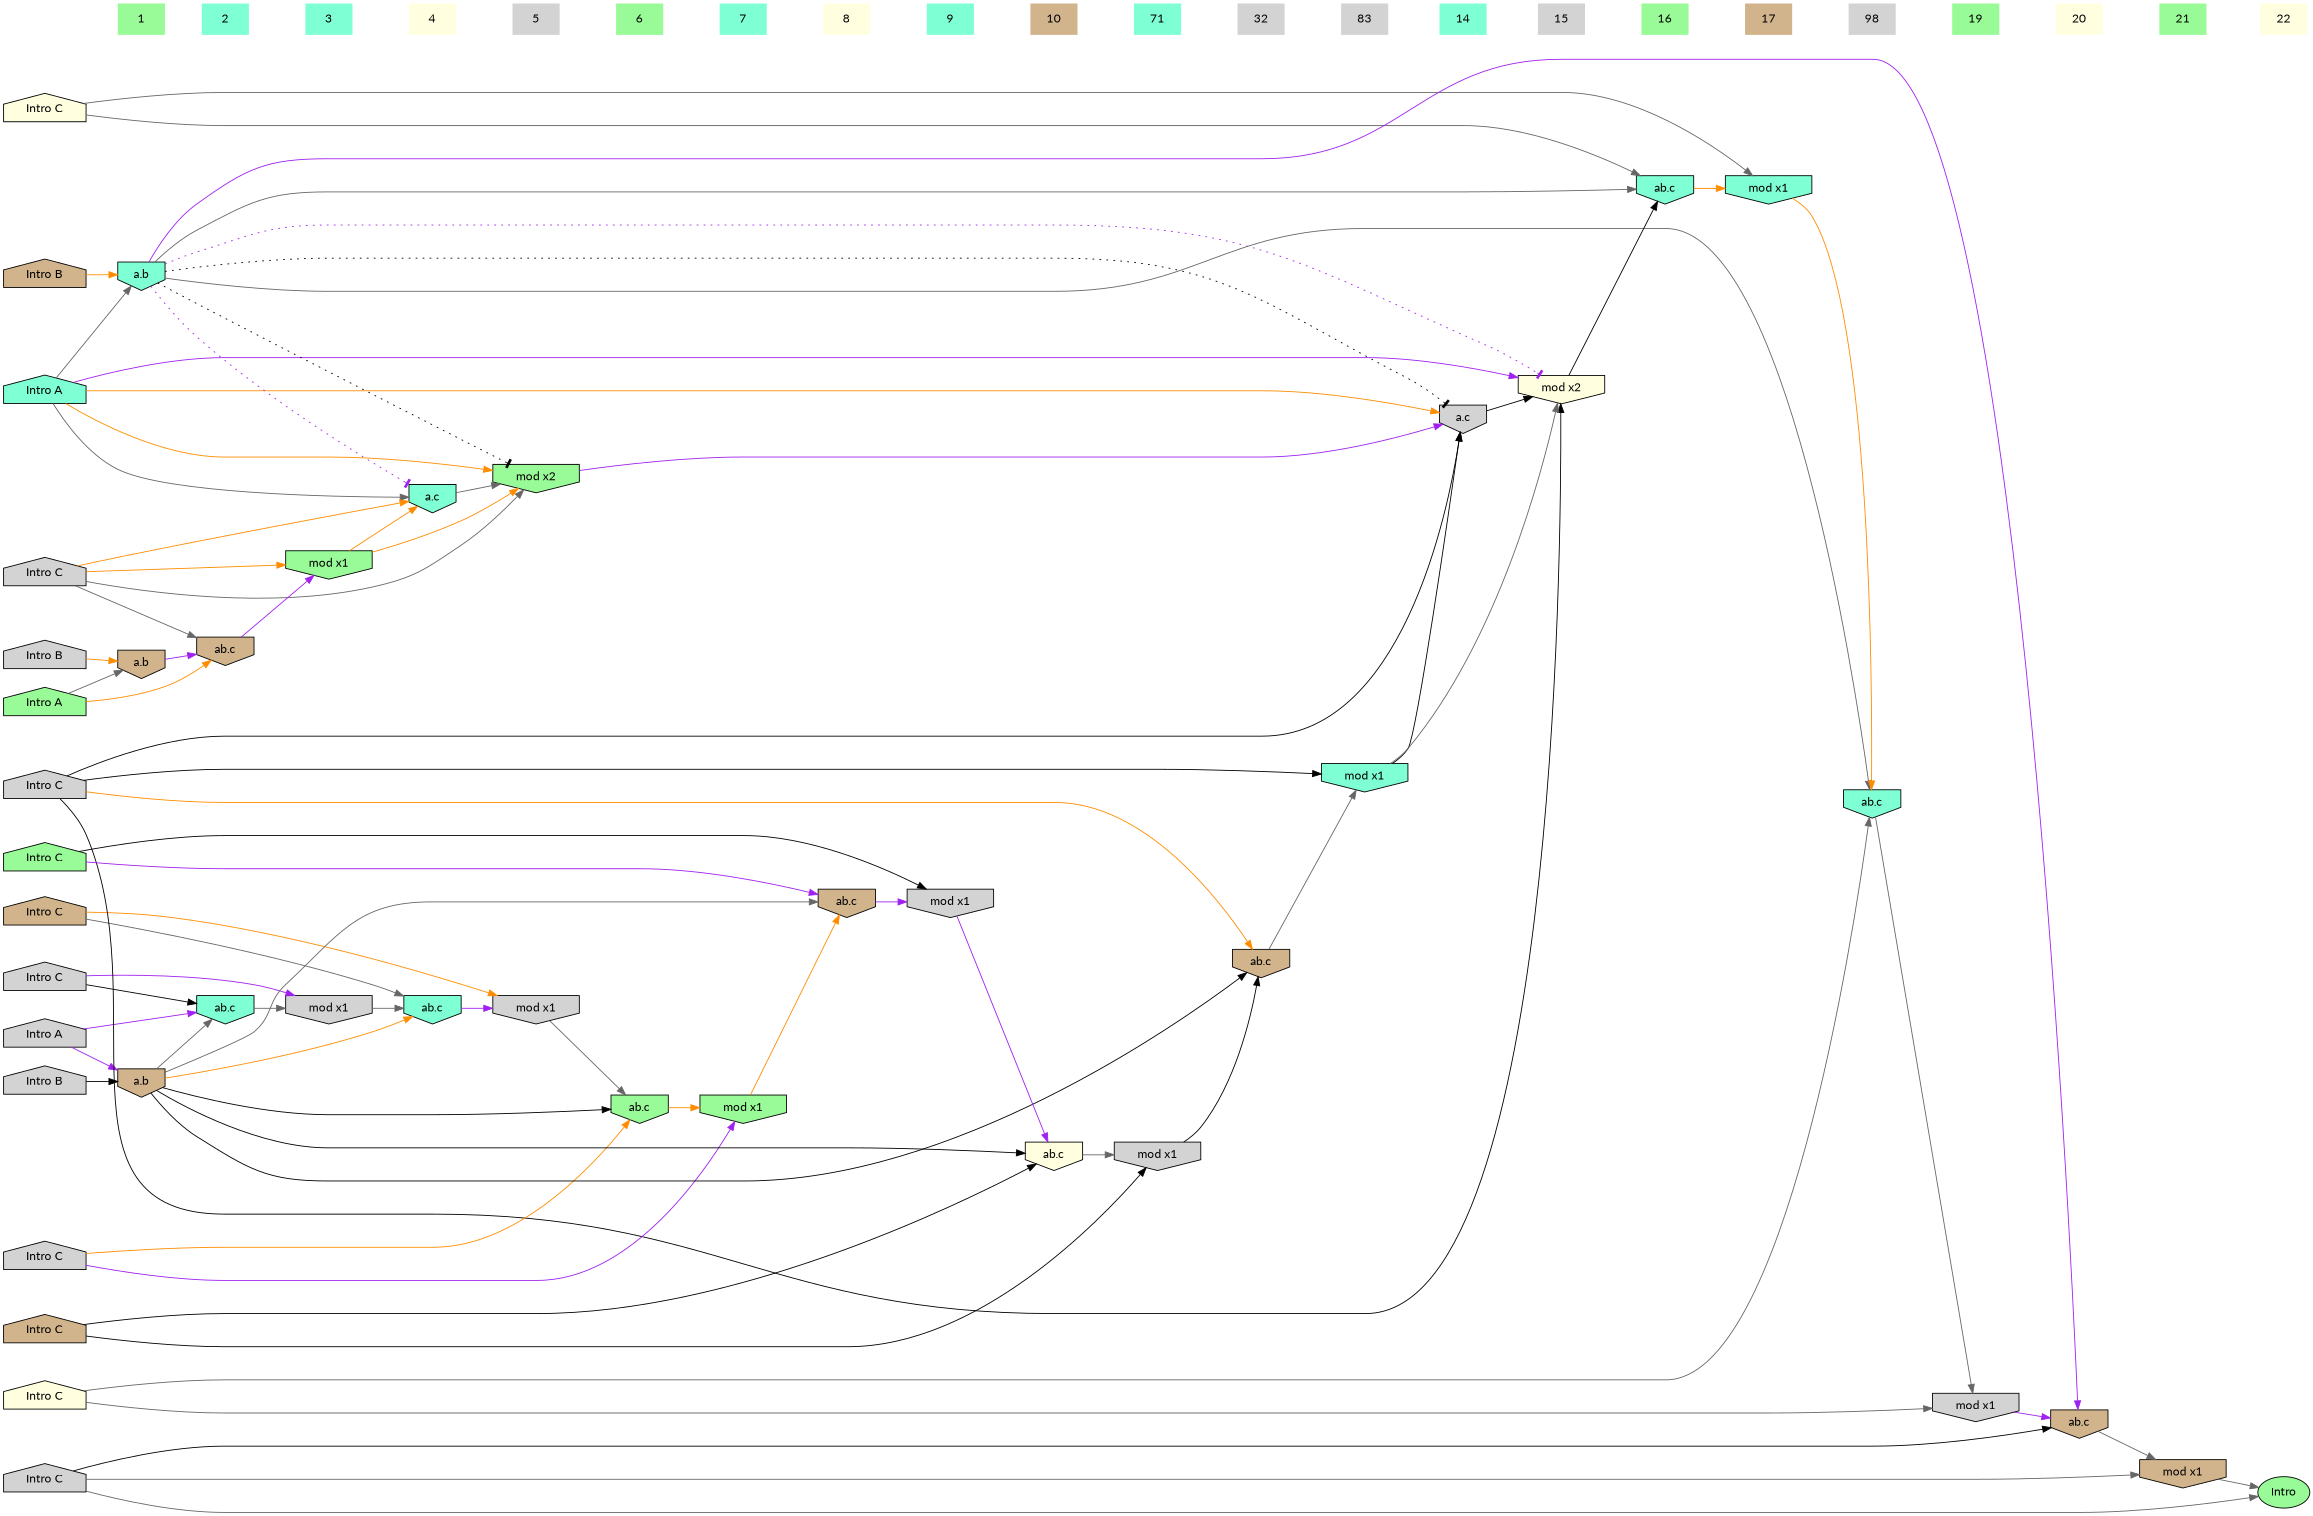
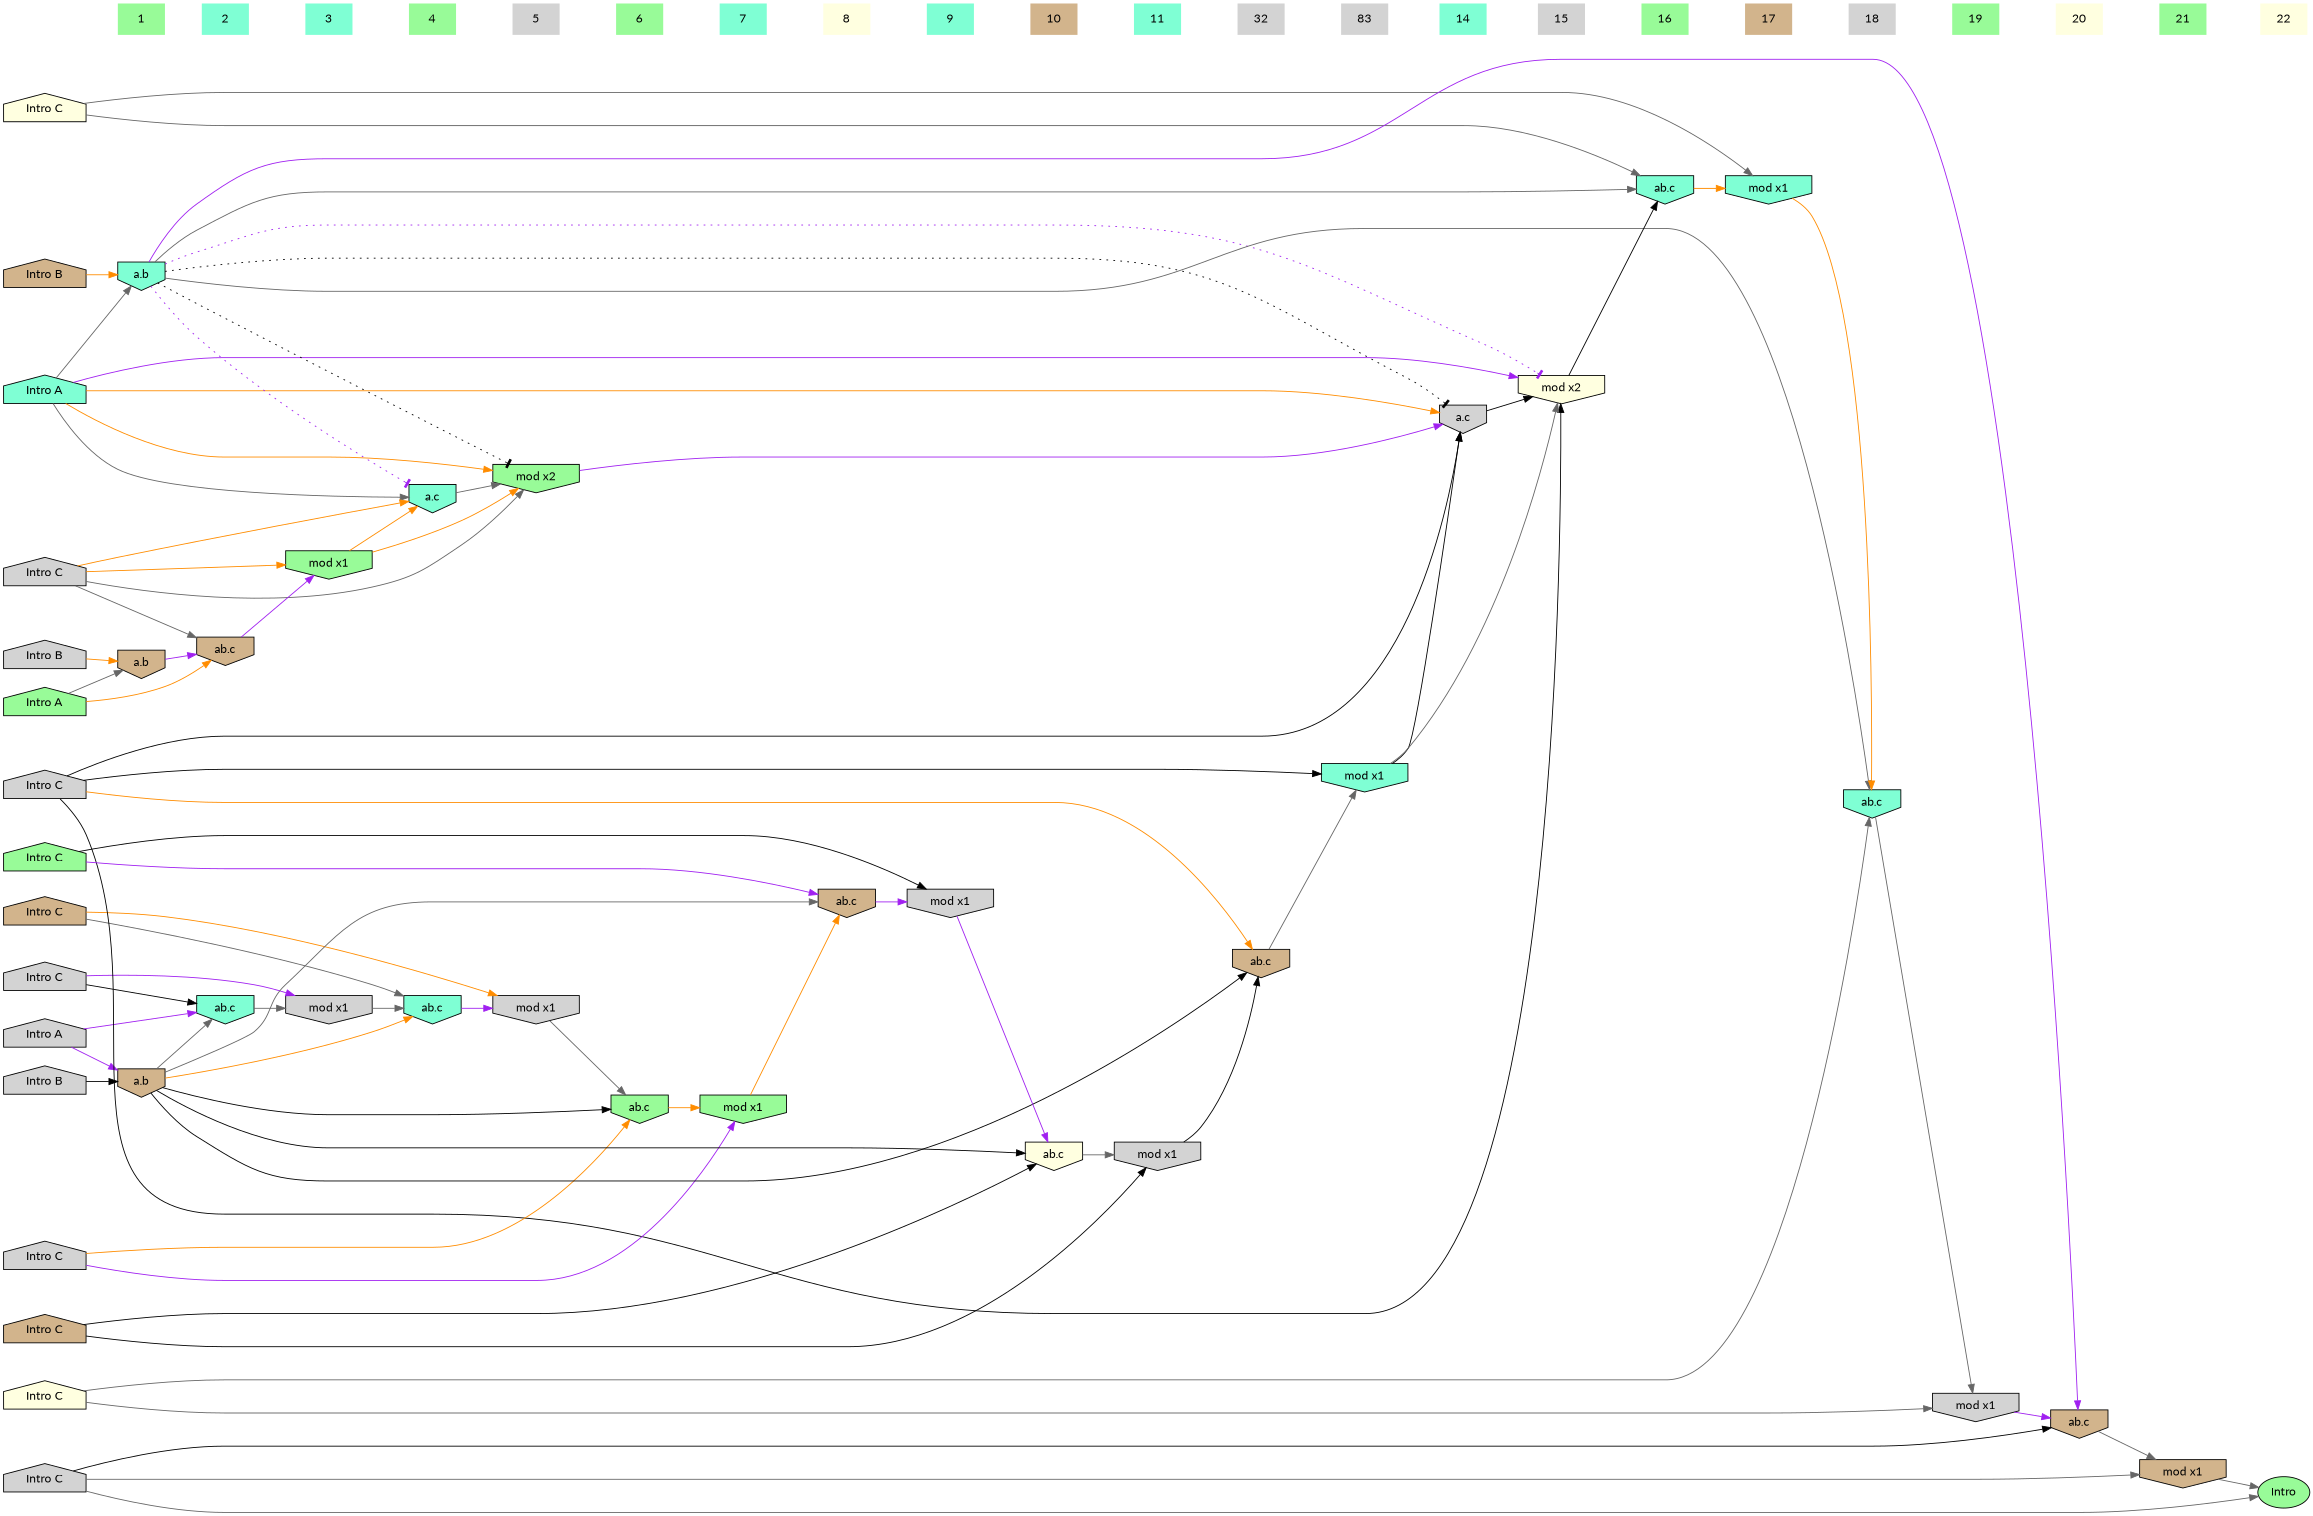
(433, 19) -> (433, 19)
(1158, 19) -> (1158, 19)
(1872, 19) -> (1872, 19)
